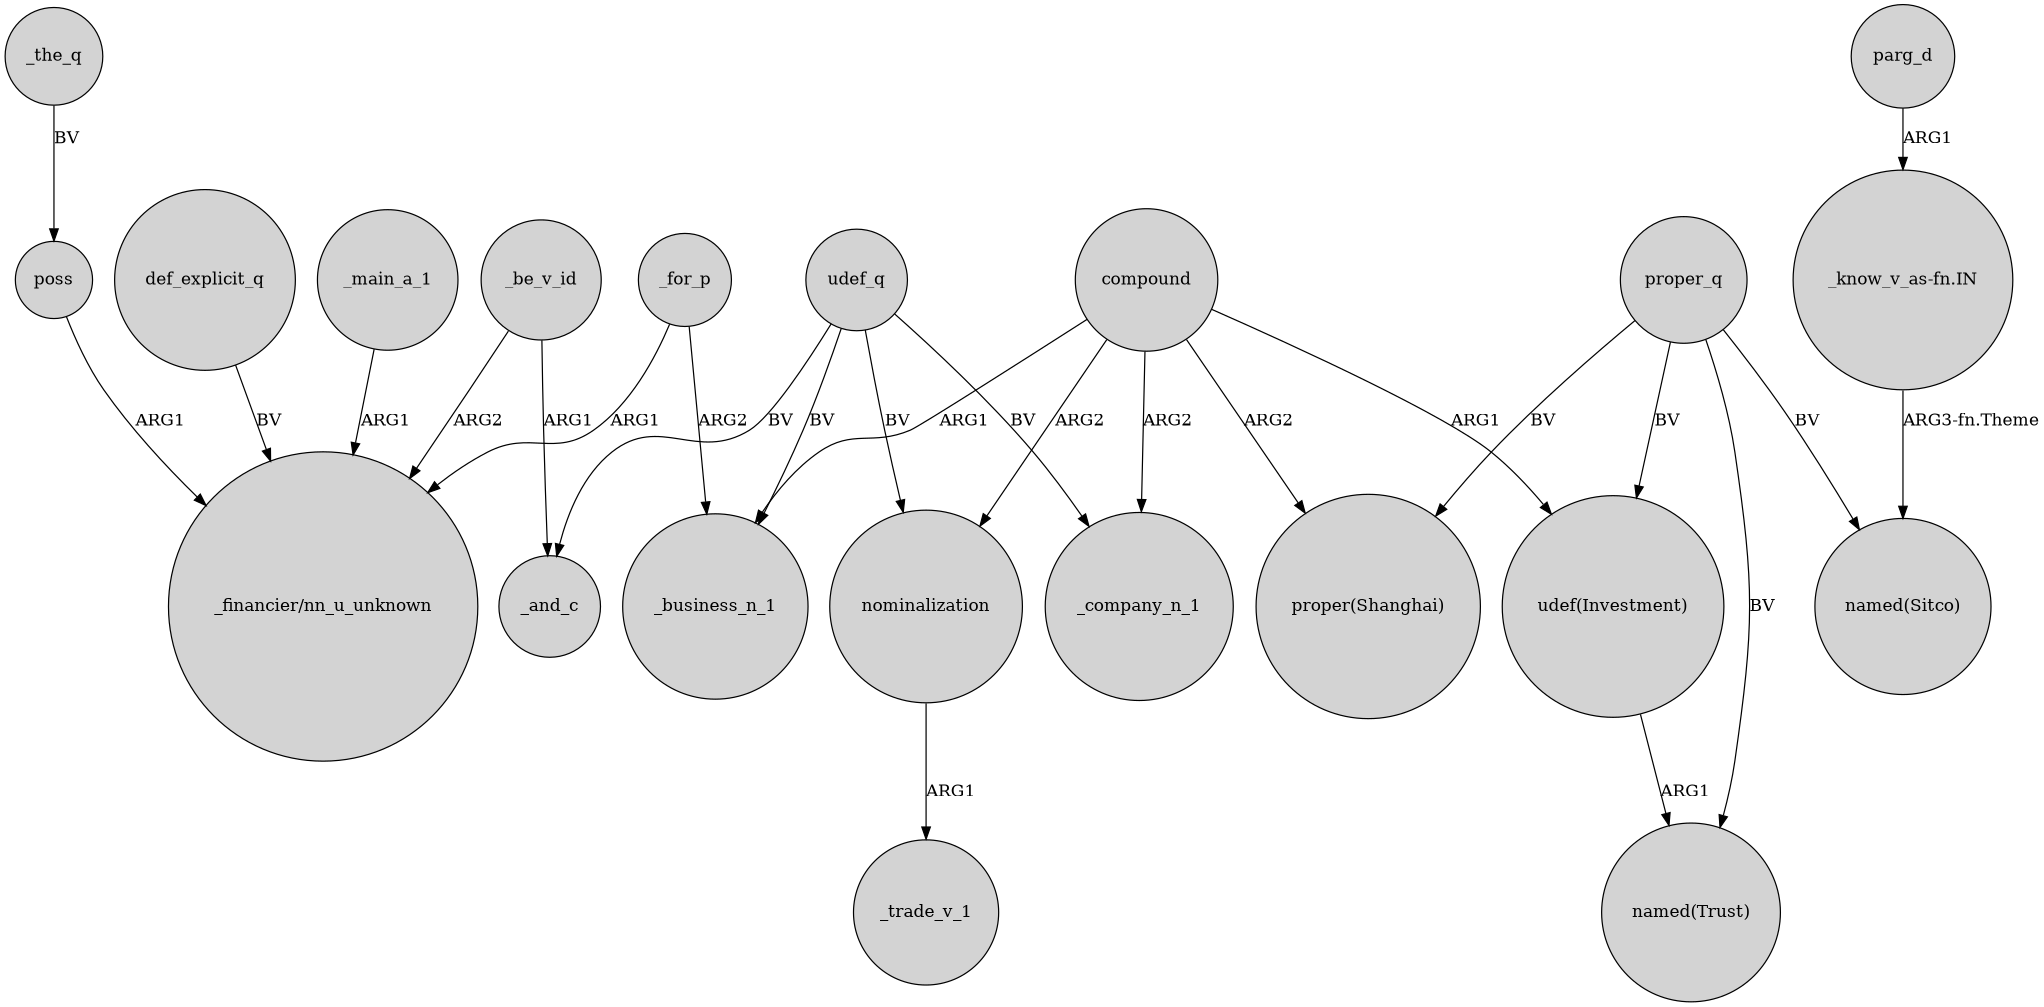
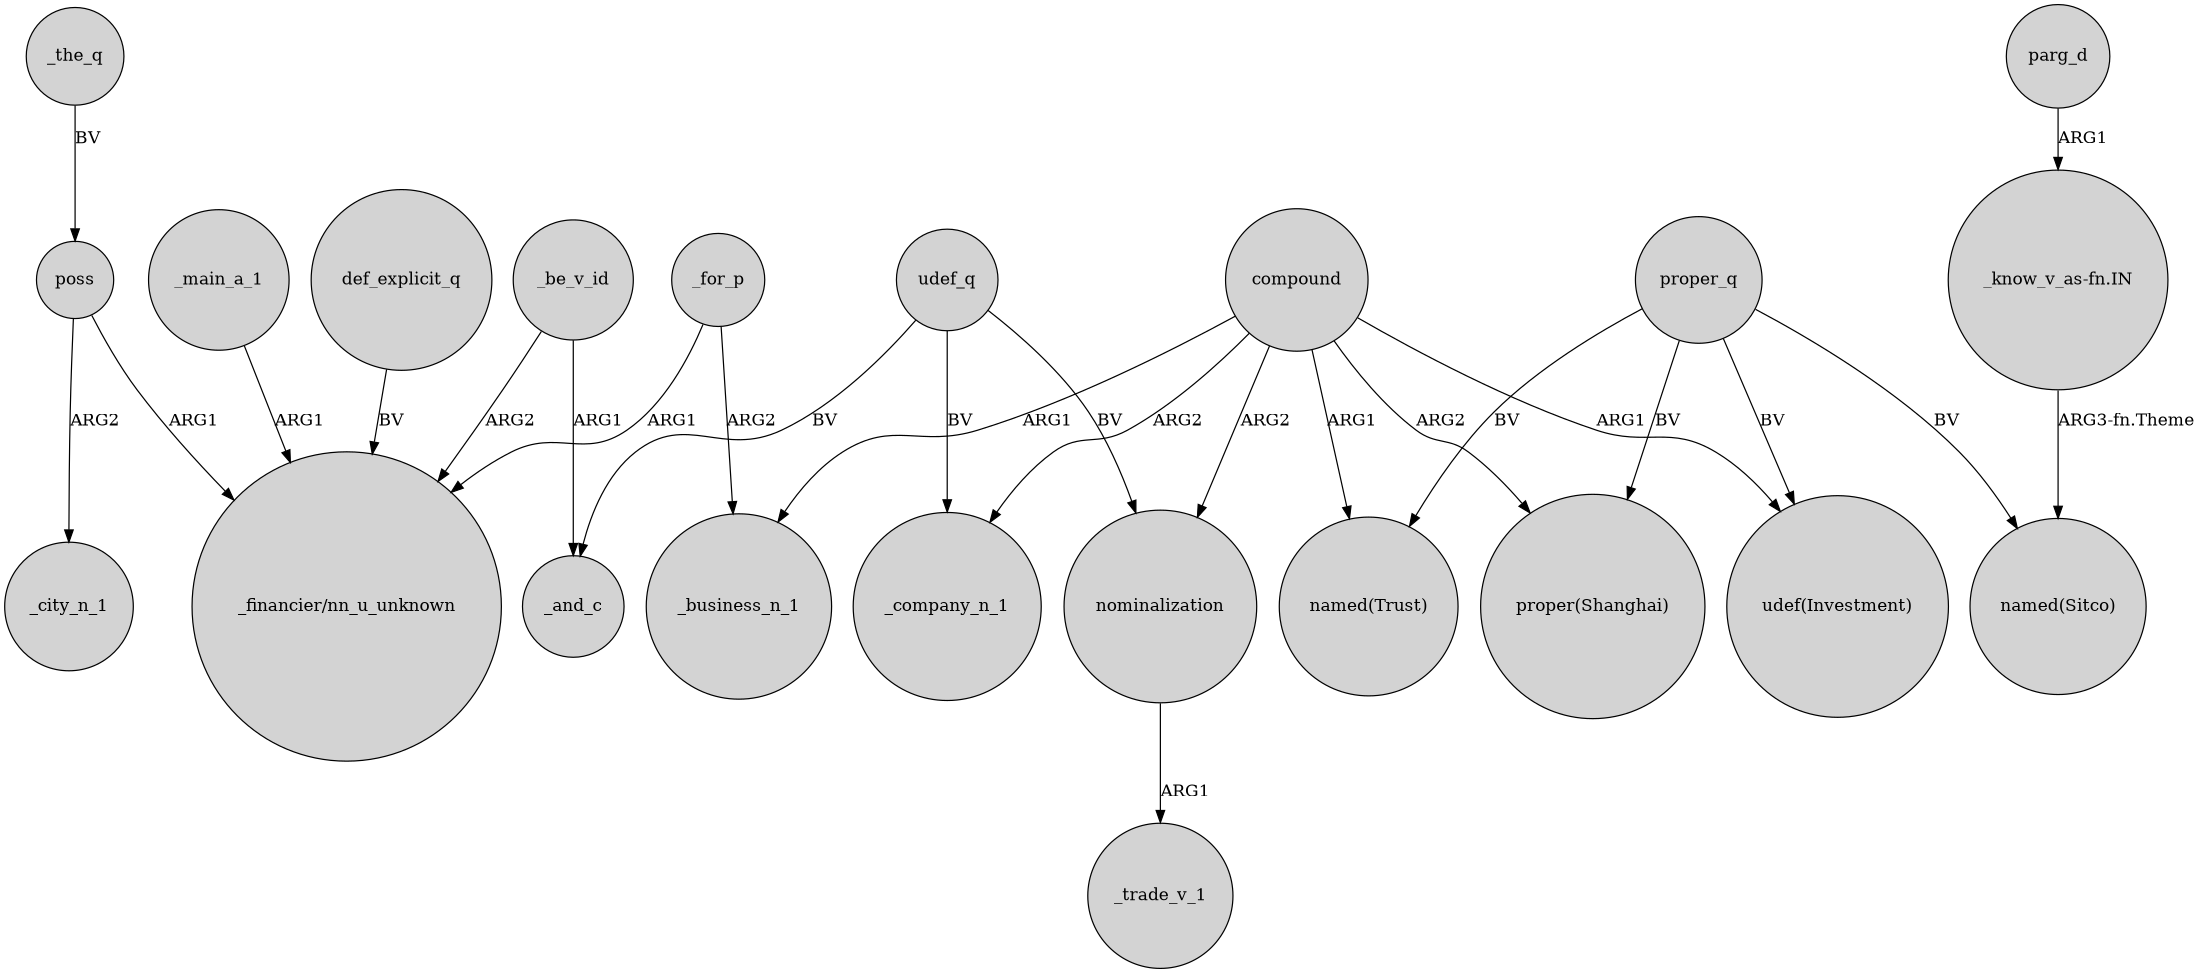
(806, 422) -> none
none -> (69, 606)
(1653, 764) -> (1329, 428)
